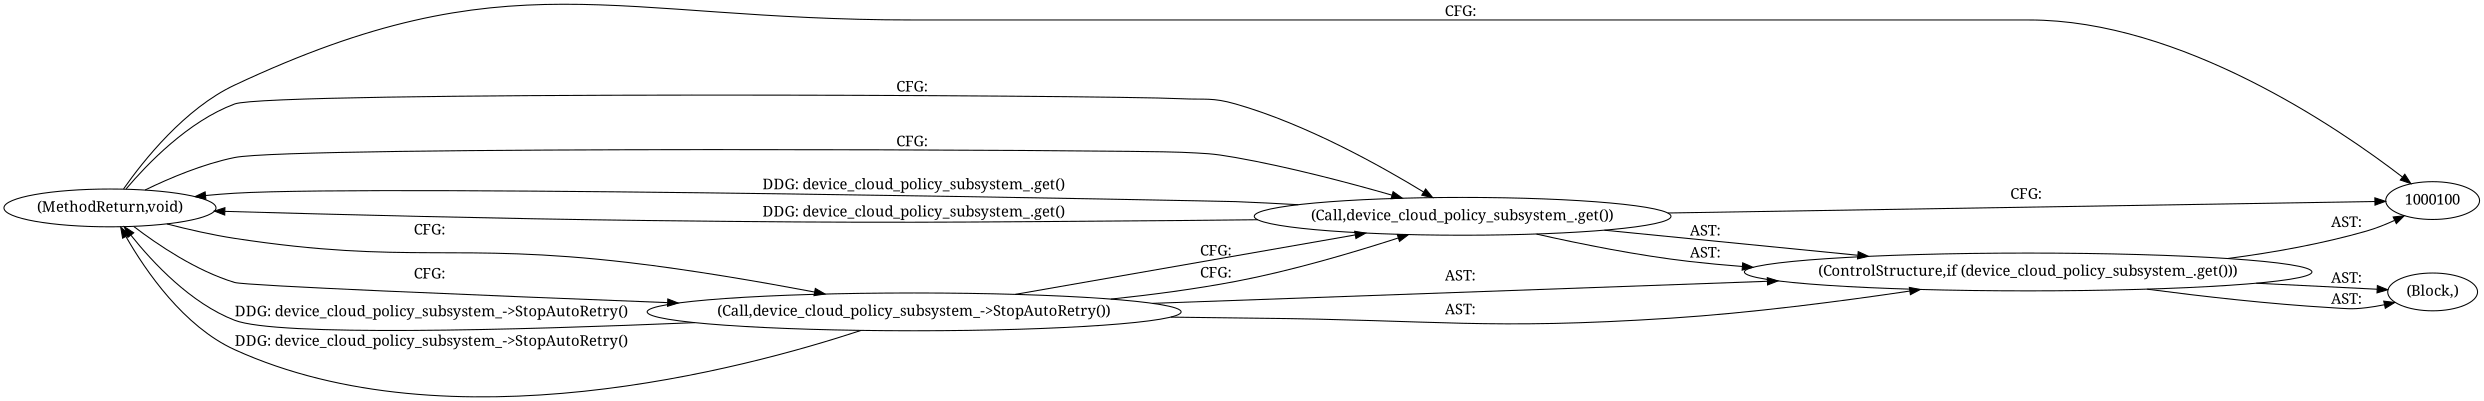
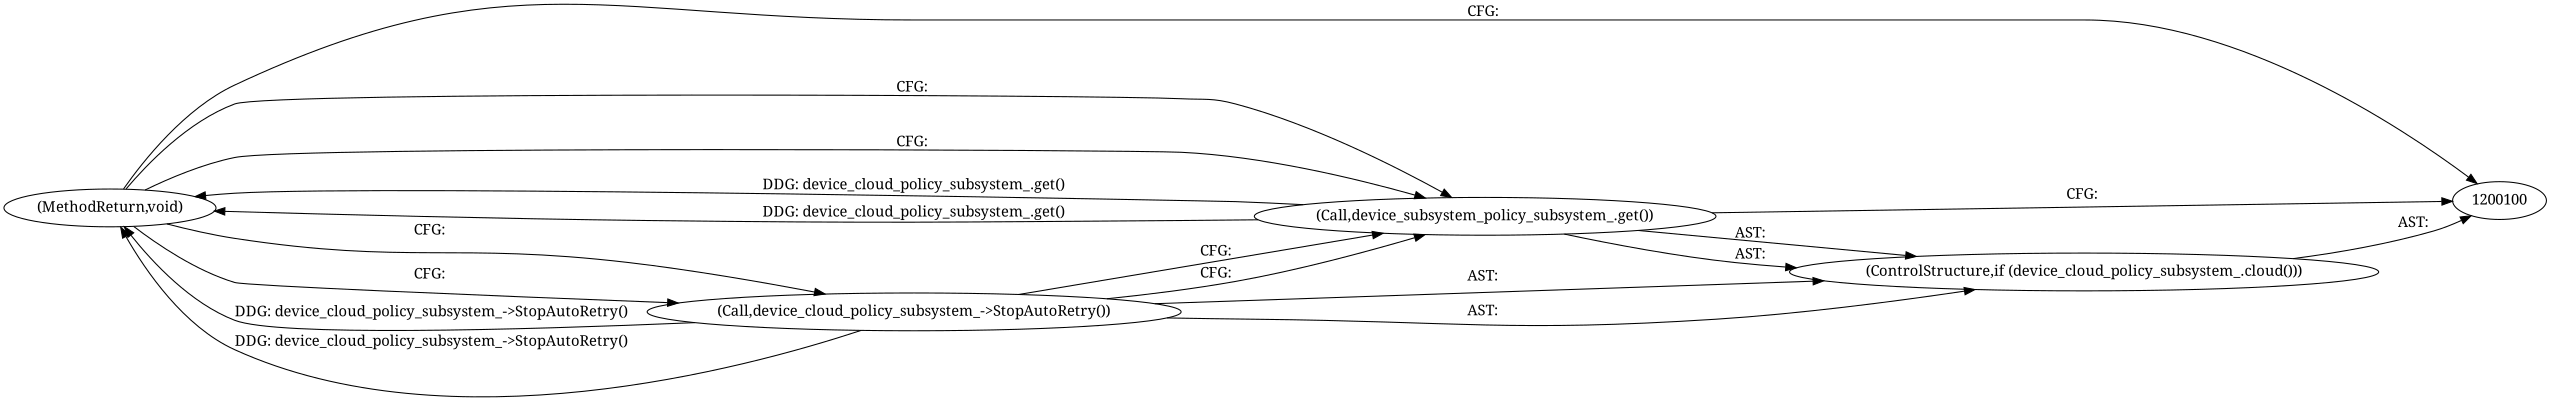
(2433, 201) -> (2500, 201)
(1463, 216) -> (1485, 216)
(2028, 272) -> (2084, 272)
(2433, 292) -> none
